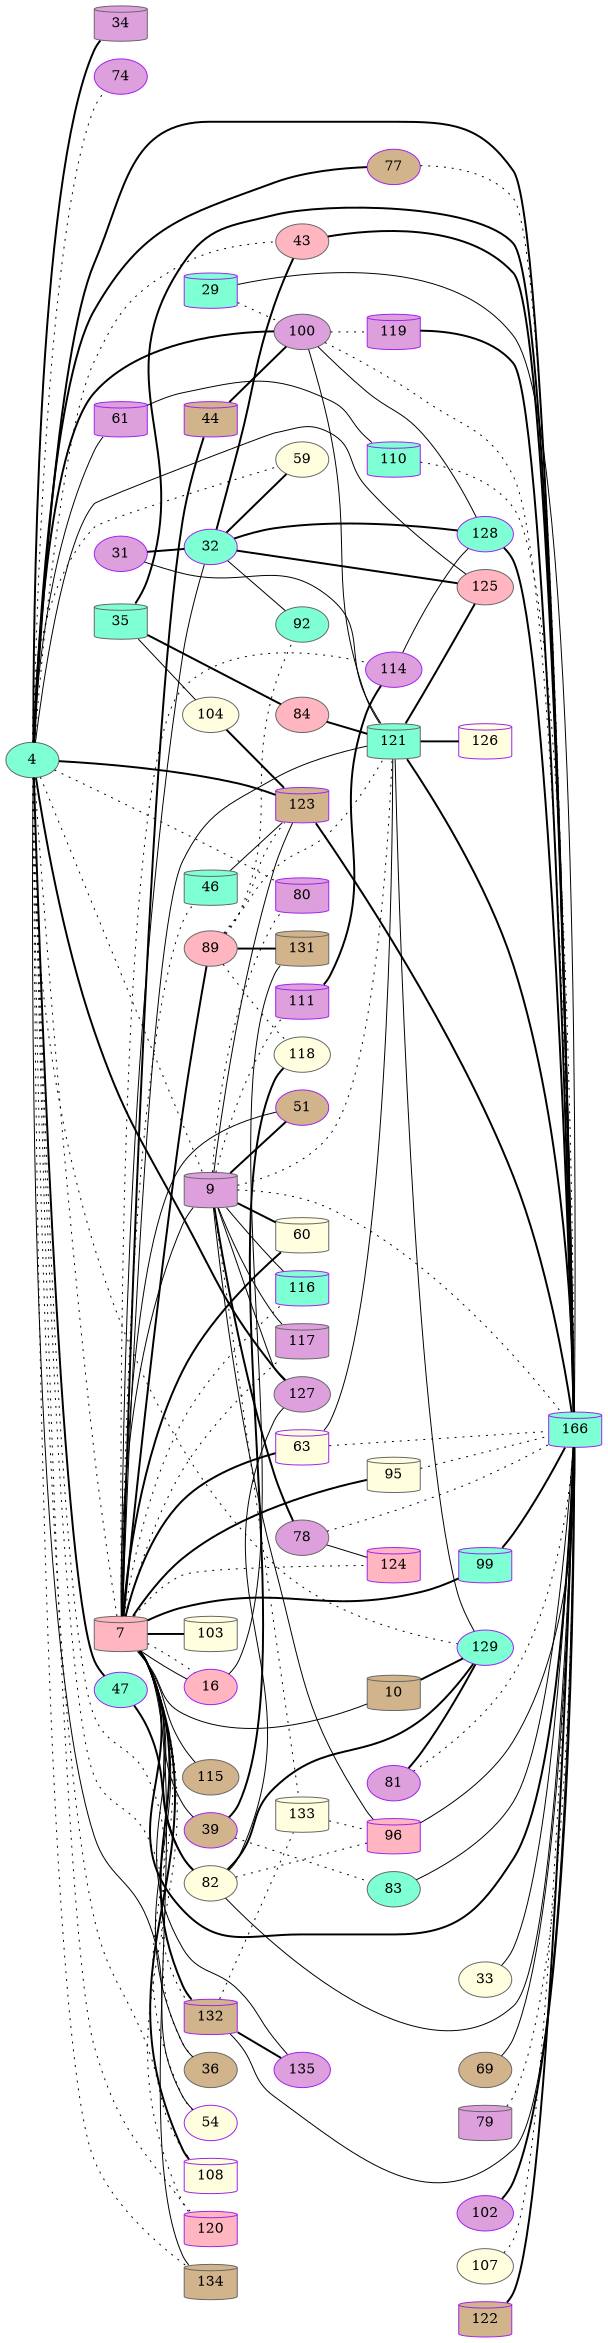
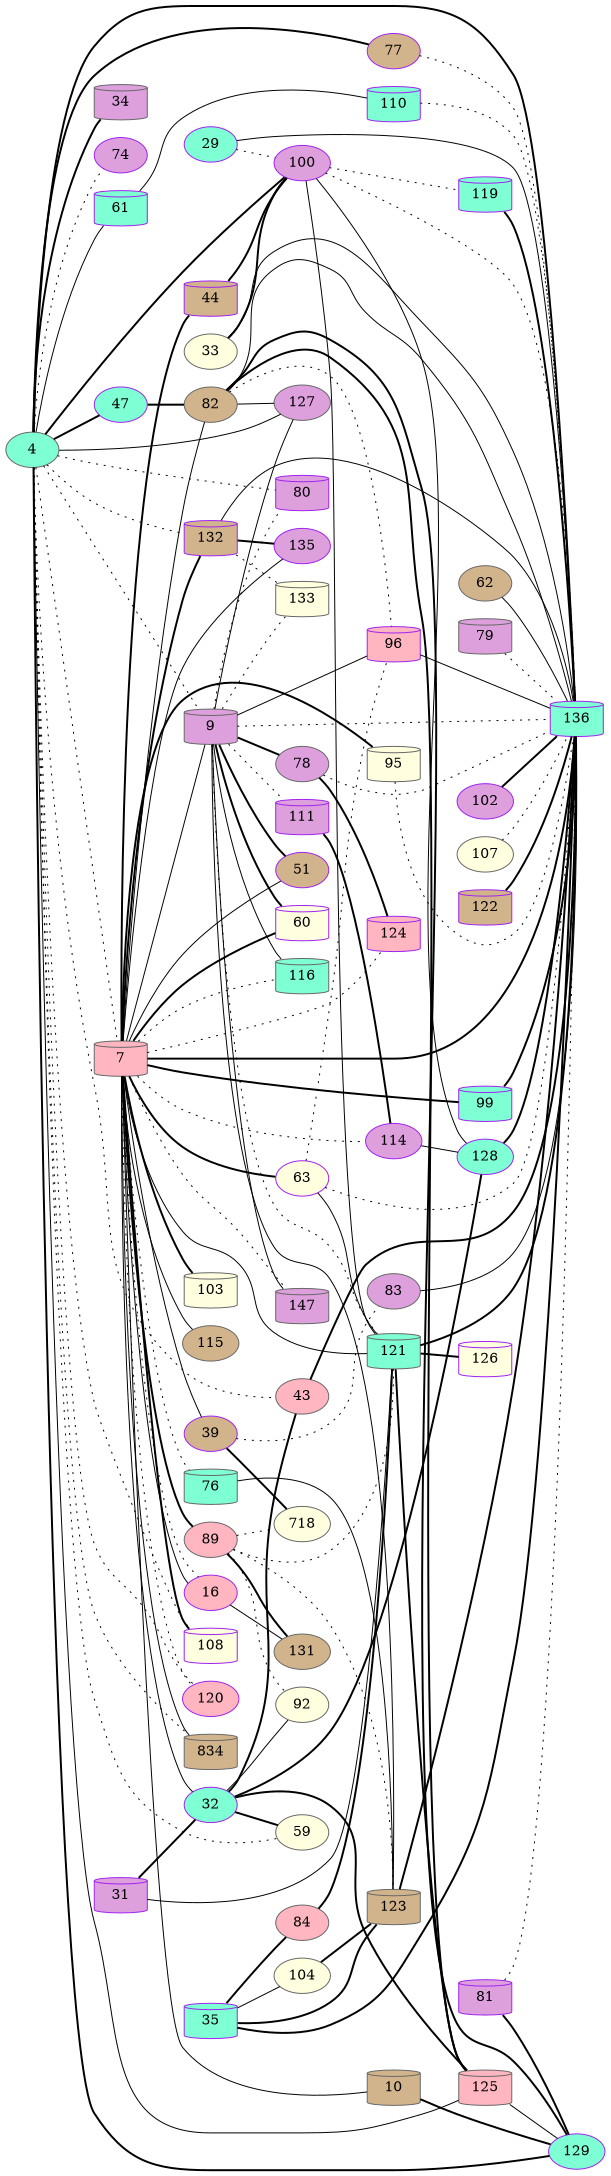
none -> (257, 258)
(211, 291) -> (211, 144)
(302, 332) -> (302, 163)
(394, 332) -> (485, 195)
(121, 419) -> (121, 208)
(121, 554) -> (121, 1895)
(485, 587) -> (485, 2088)
(121, 622) -> (211, 2021)
(302, 625) -> (302, 1705)
(174, 772) -> (328, 2003)
(302, 805) -> (394, 1907)
(211, 888) -> (211, 1487)
(302, 949) -> (302, 1652)
(302, 1055) -> (302, 1524)
(119, 1096) -> (172, 444)
(413, 1198) -> (534, 2121)
(302, 1235) -> (302, 923)
(302, 1288) -> (302, 976)
(111, 1292) -> (53, 1530)
(302, 1341) -> (302, 1306)
(575, 1430) -> (577, 719)
(302, 1447) -> (302, 1178)
none -> (428, 1516)
(347, 1551) -> (360, 844)
(394, 1783) -> (485, 1997)
(348, 1825) -> (346, 860)
(211, 1883) -> (211, 405)
(394, 1889) -> (394, 1291)
(211, 2070) -> none
(485, 2070) -> (485, 583)
(211, 2123) -> none
(211, 2229) -> (211, 1699)
(211, 2282) -> (211, 1752)
